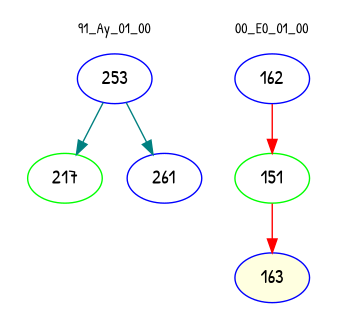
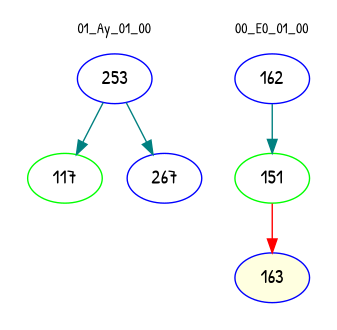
(115, 30) -> (115, 30)
(272, 122) -> (272, 122)
(65, 178) -> (65, 178)
(164, 178) -> (164, 178)
